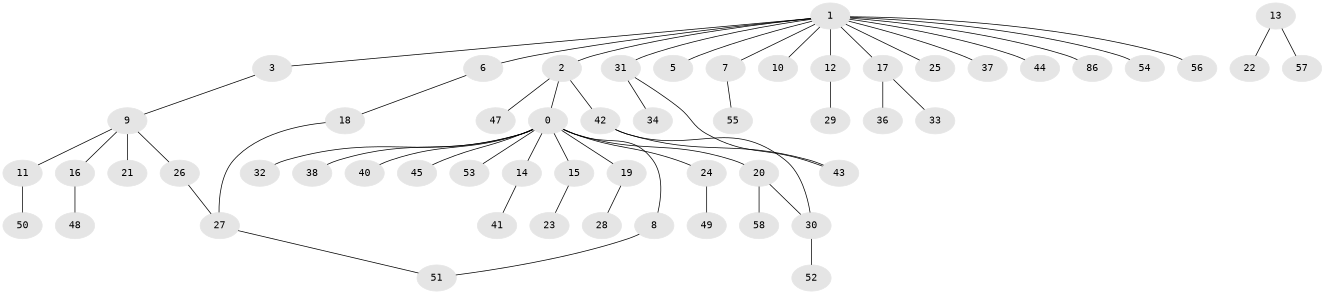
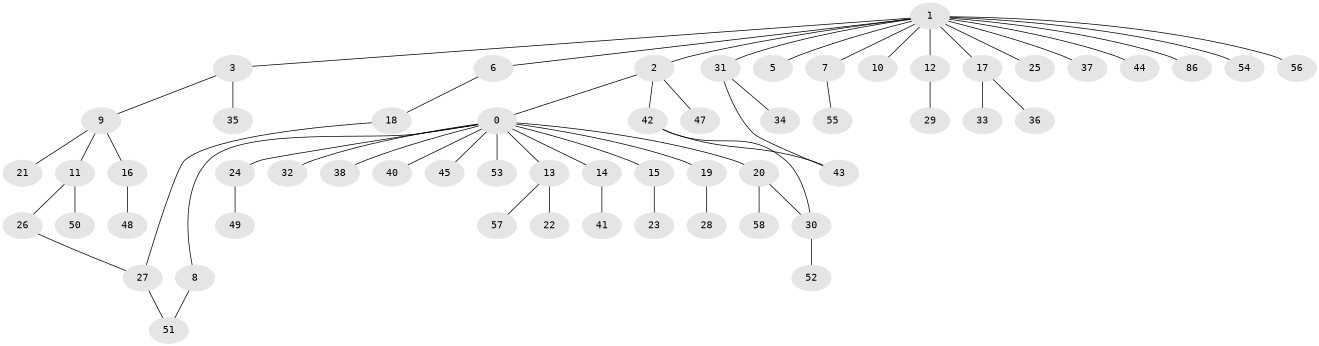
none -> (233, 121)
(153, 147) -> (49, 199)
none -> (523, 147)
